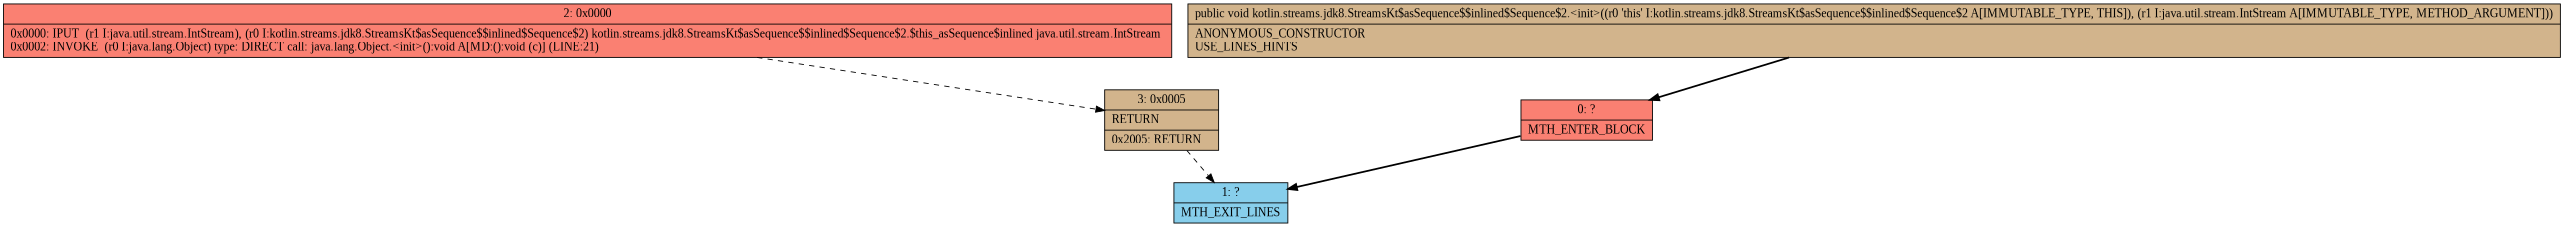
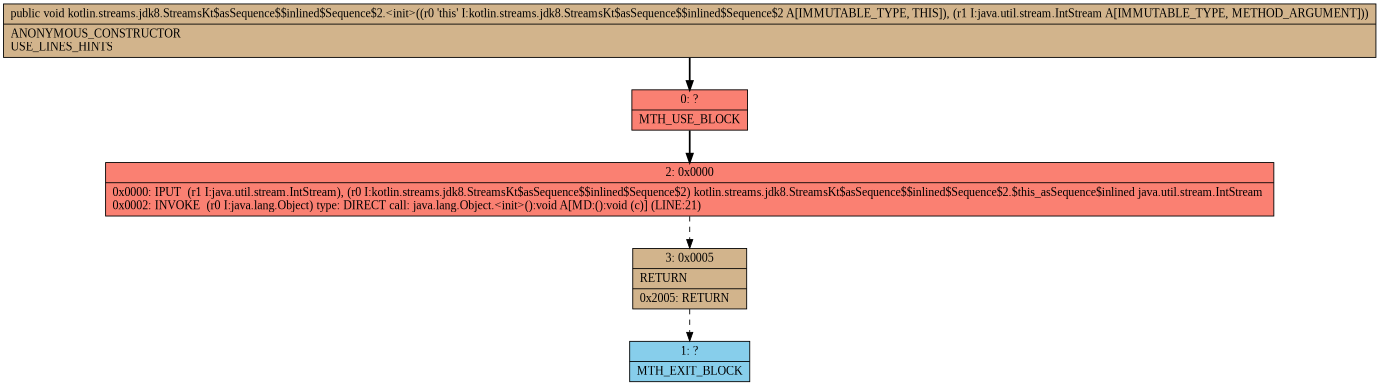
(1587, 130) -> (690, 120)
(1409, 161) -> (690, 142)
(1231, 213) -> (690, 371)
